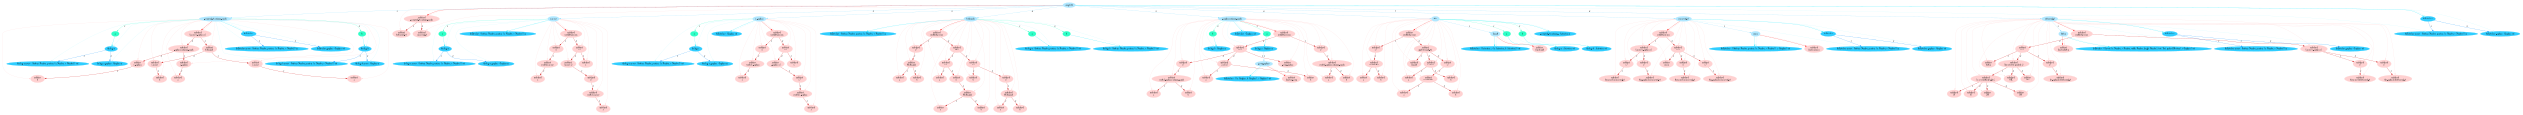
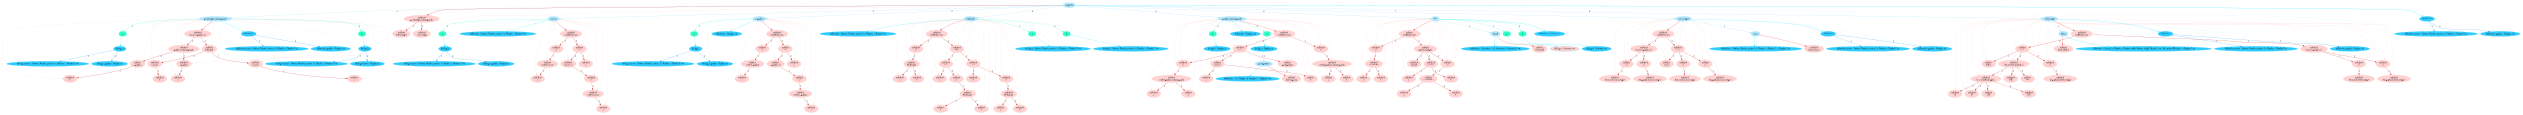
(1555, 34) -> (1550, 34)
(1565, 49) -> (1565, 49)
